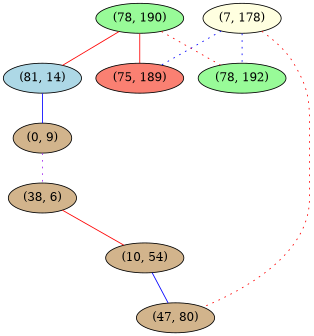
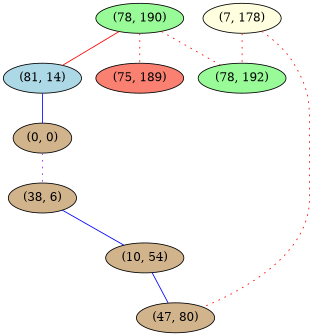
(197, 45) -> none
(140, 48) -> (140, 48)
(242, 48) -> (242, 48)
(42, 138) -> (42, 138)
(93, 228) -> (93, 228)
